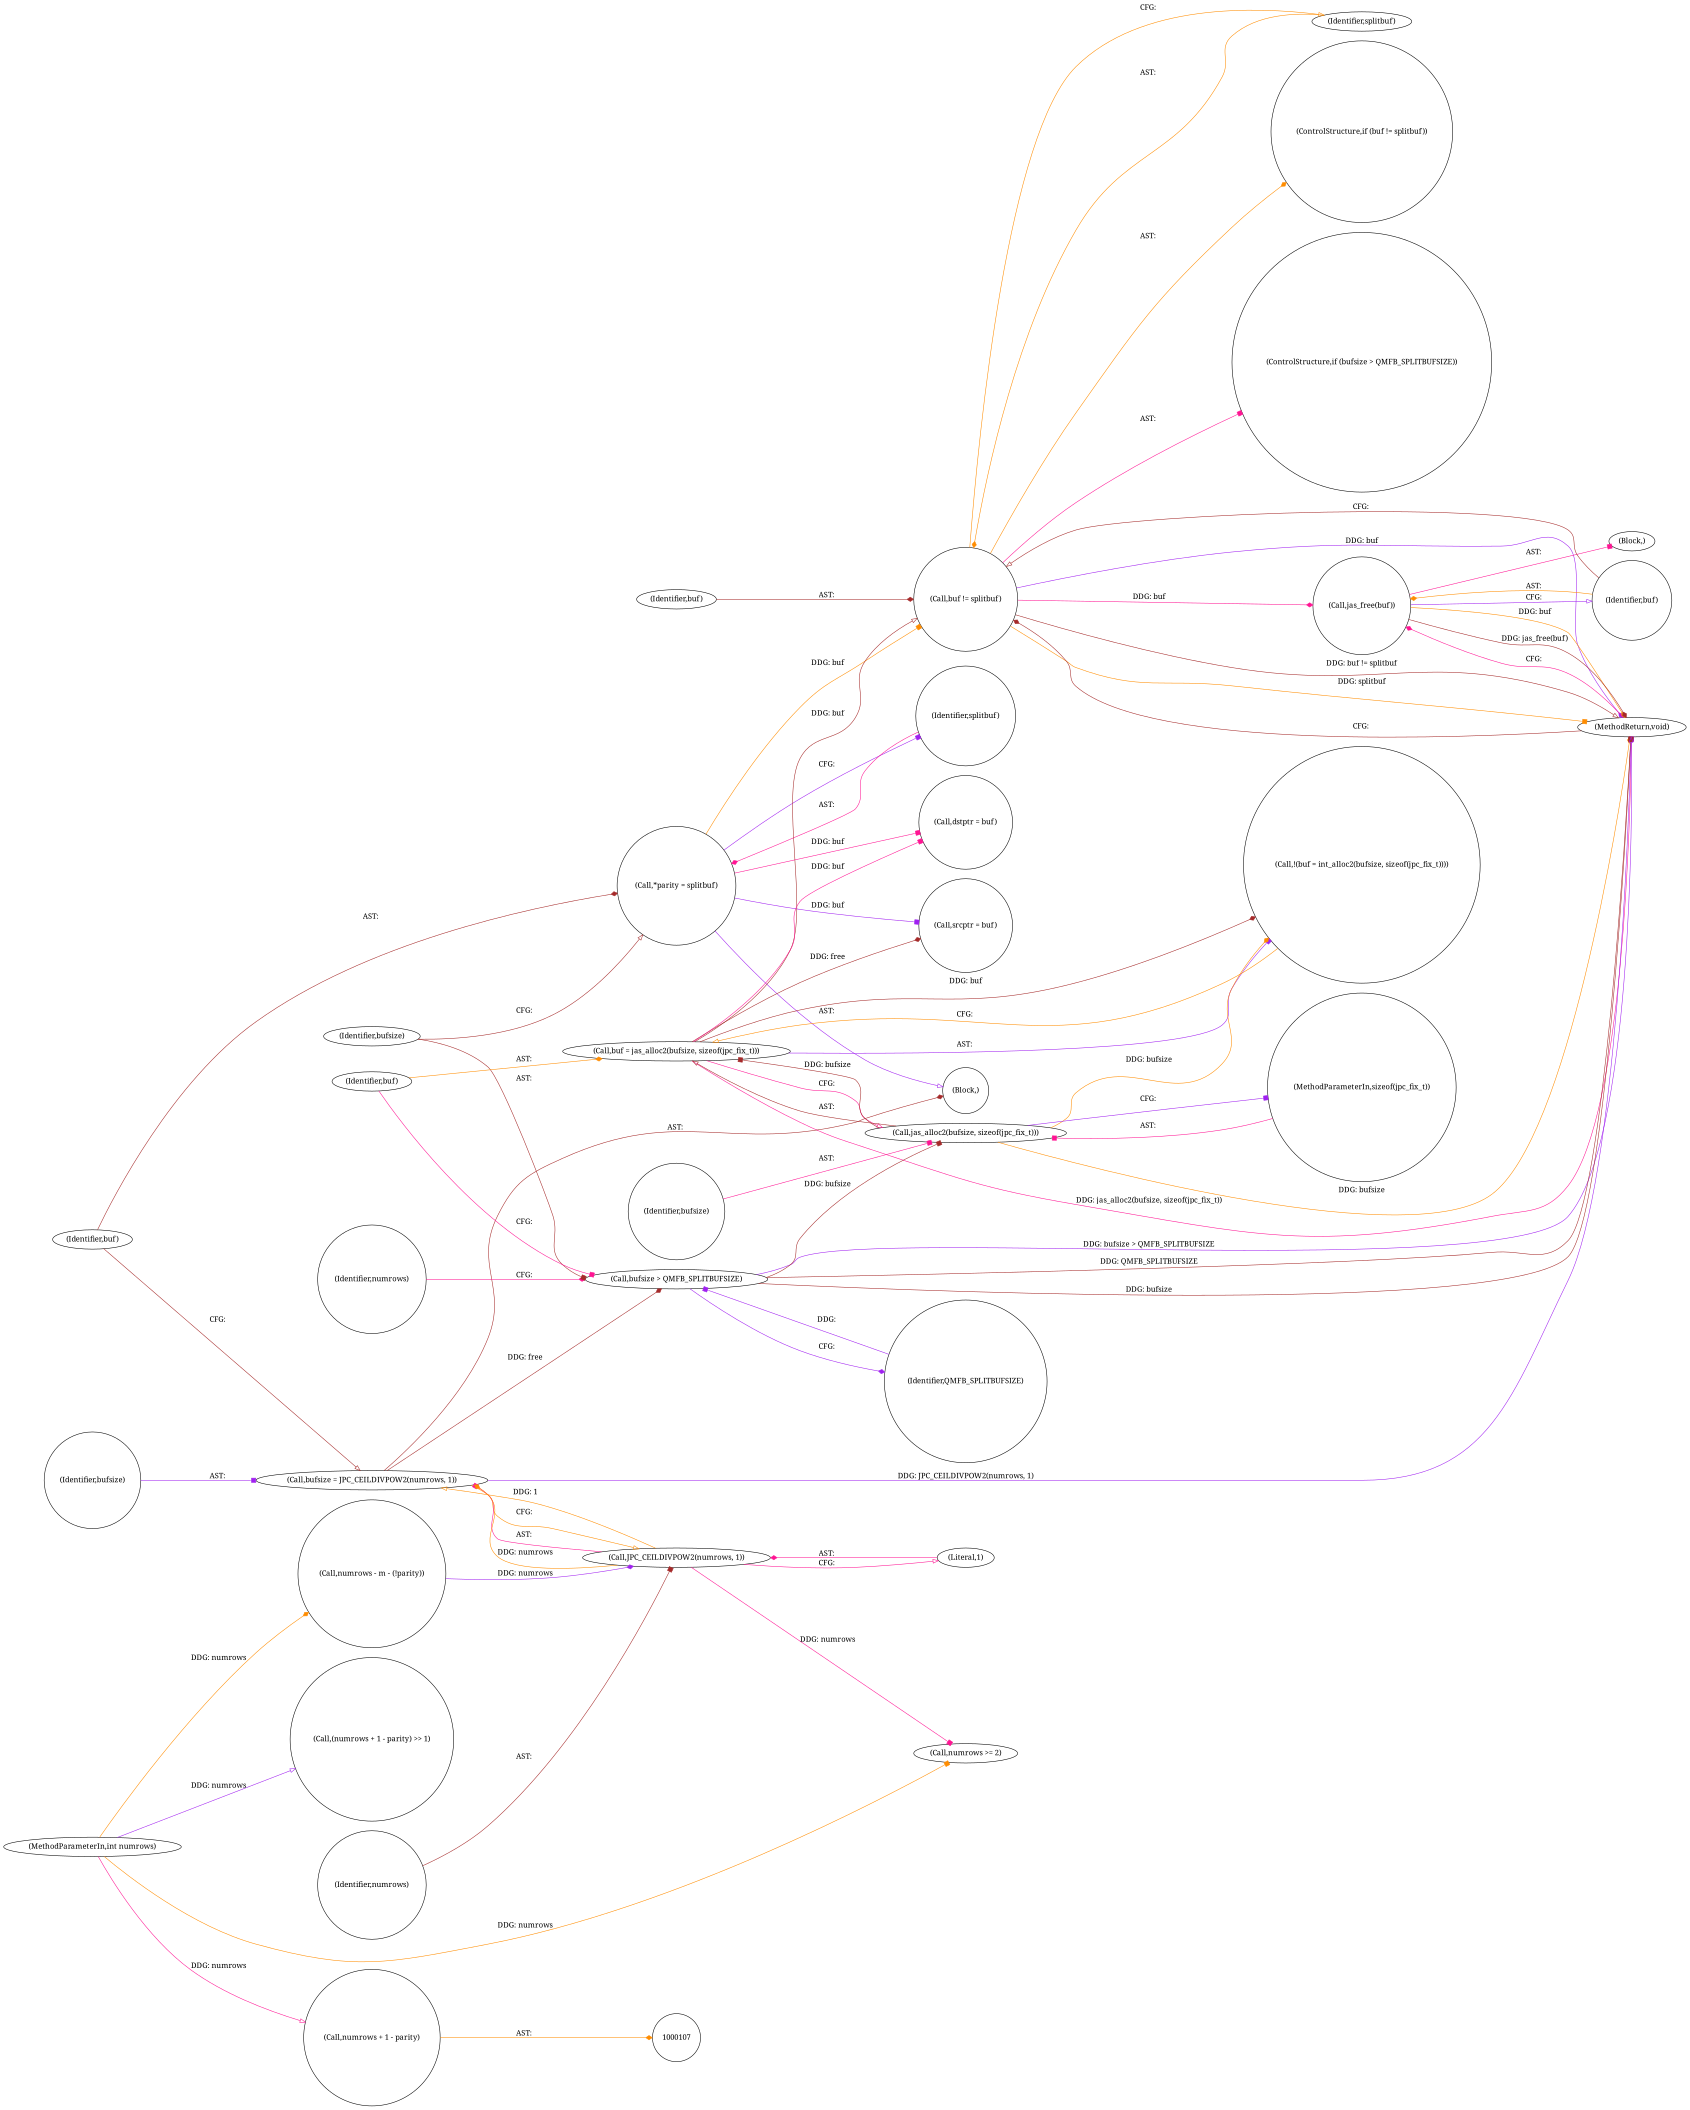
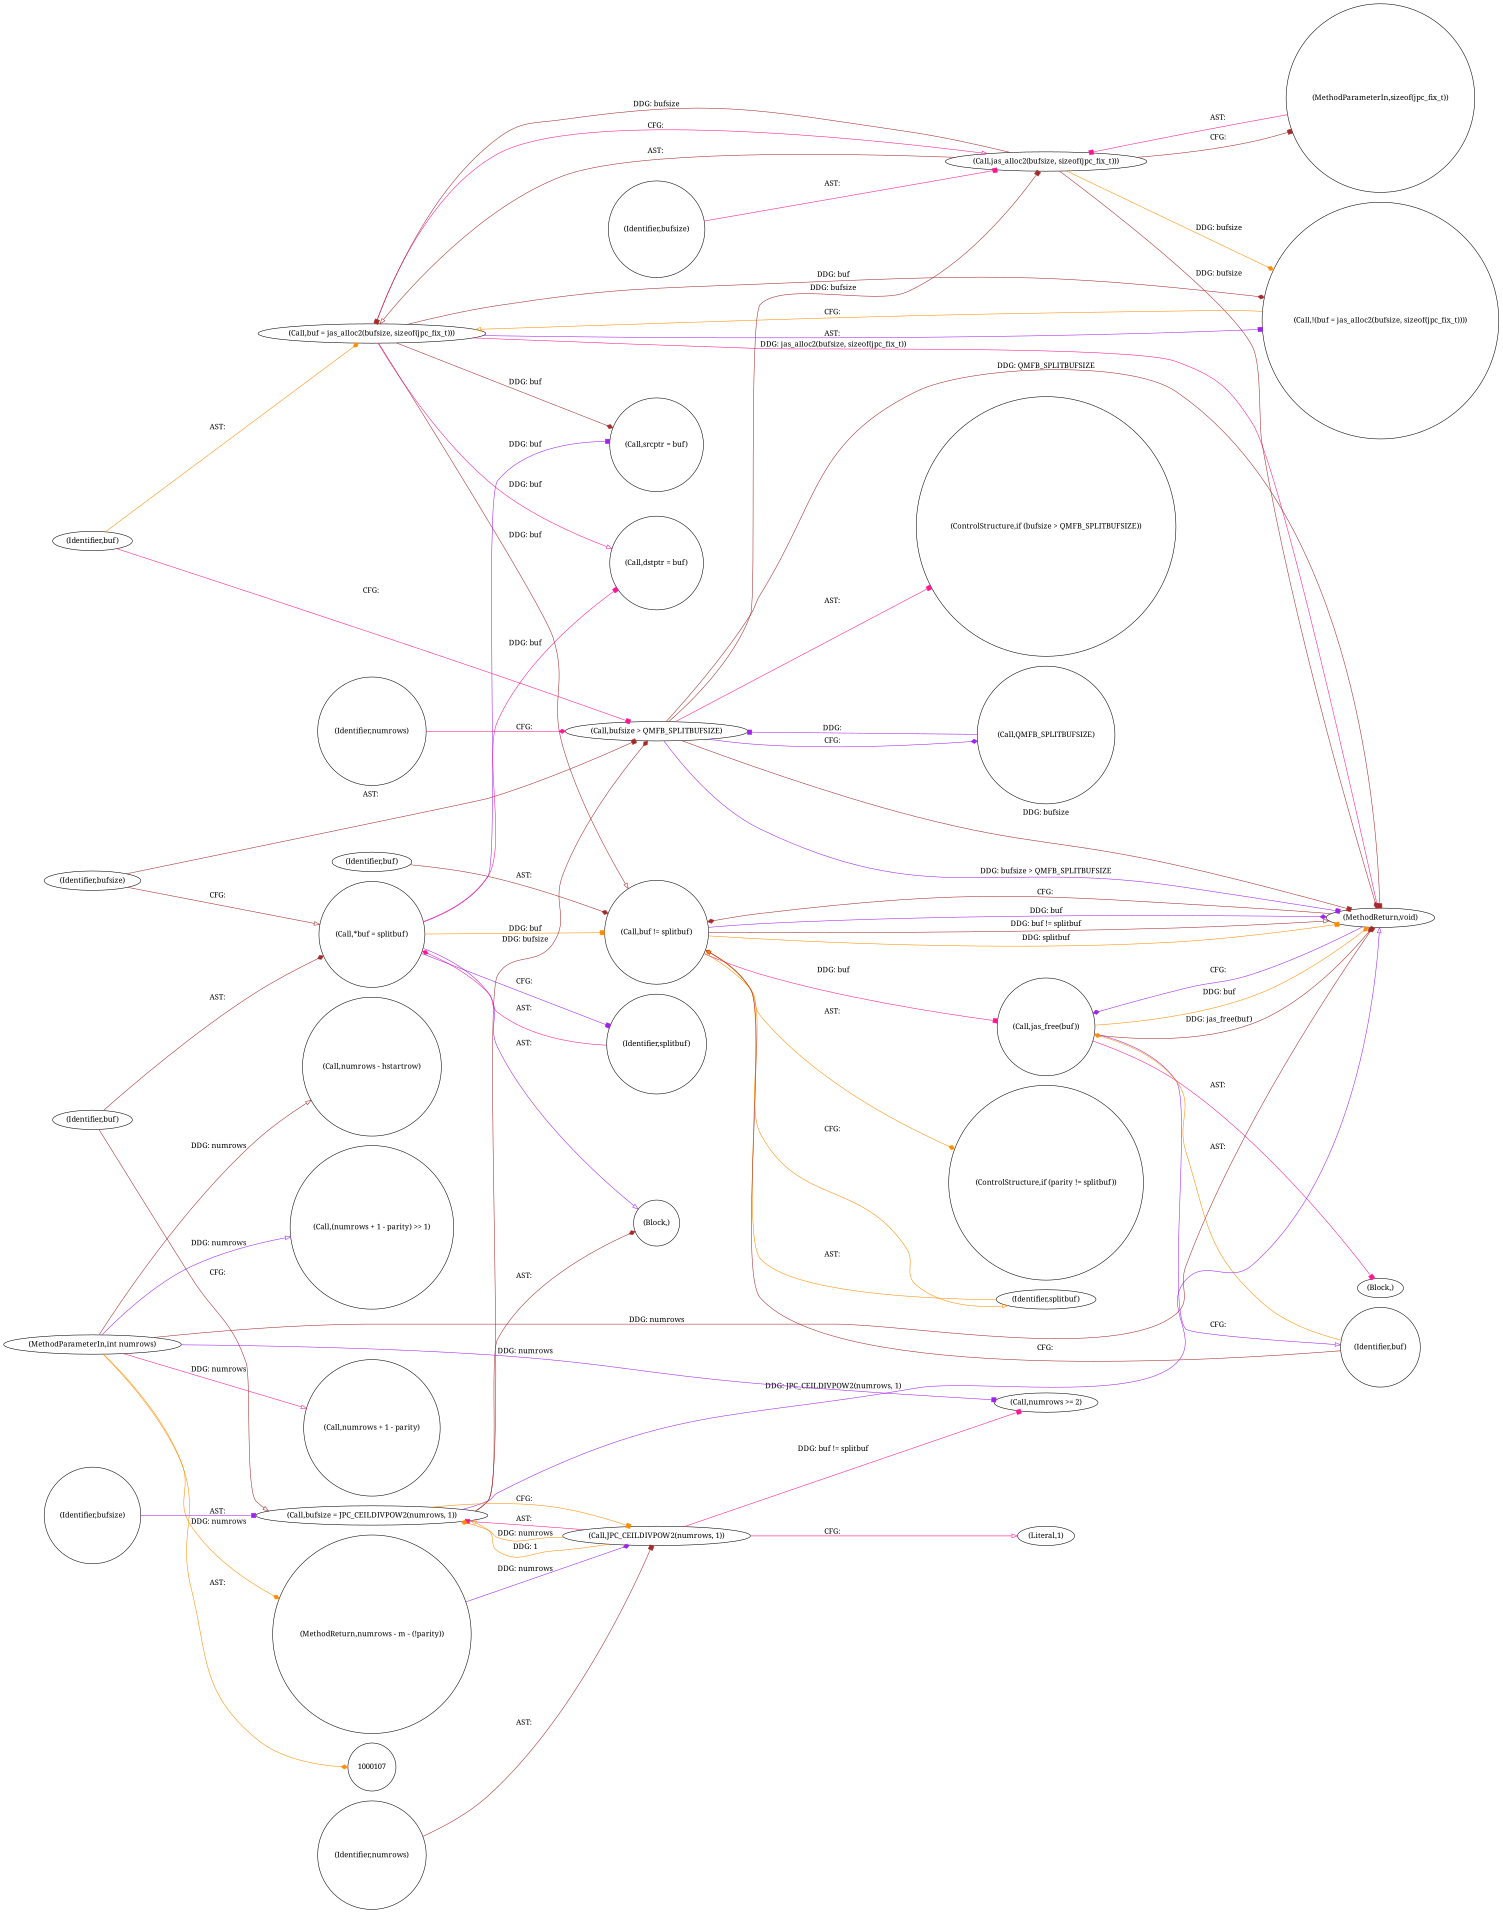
(1362, 132) -> (1046, 1183)
(1114, 479) -> (801, 656)
(1162, 602) -> (846, 995)
(1523, 667) -> (1234, 979)
(1362, 865) -> (1380, 321)
(676, 886) -> (372, 934)
(804, 898) -> (473, 467)
(828, 957) -> (525, 382)
none -> (372, 1067)
(1145, 1112) -> (1212, 149)
(1479, 1199) -> (1269, 478)
none -> (884, 1327)
(525, 1357) -> (525, 940)
(966, 1381) -> (1046, 735)
(544, 1527) -> (530, 1505)
(857, 1558) -> none
(372, 1574) -> (372, 1634)
(828, 1640) -> (833, 1449)
(527, 1935) -> (587, 1364)
(543, 2038) -> (191, 1587)
